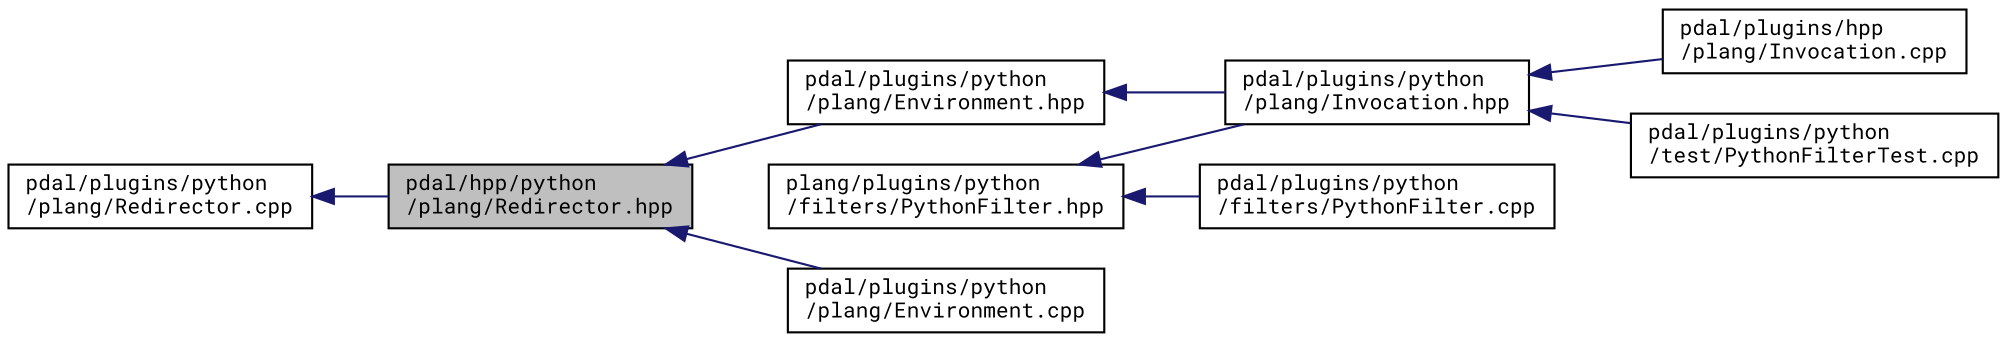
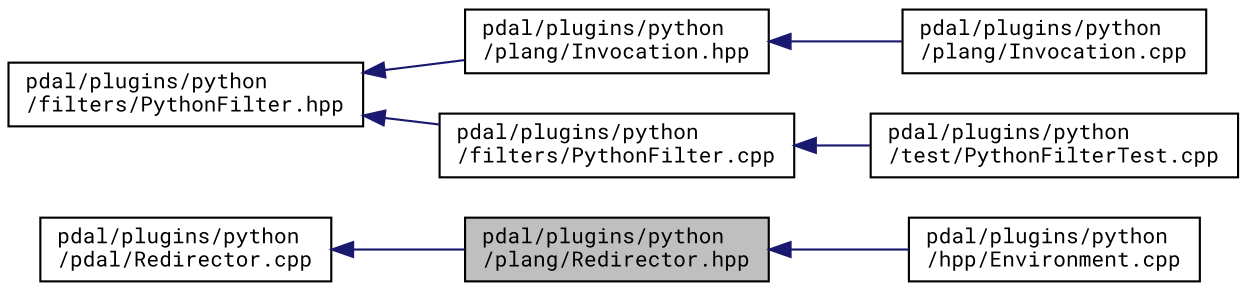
(1815, 41) -> (1054, 41)
(946, 92) -> none
(1591, 118) -> (843, 145)
(160, 196) -> (186, 250)
(540, 196) -> (617, 250)
(946, 196) -> (186, 95)
(946, 300) -> (1054, 250)
